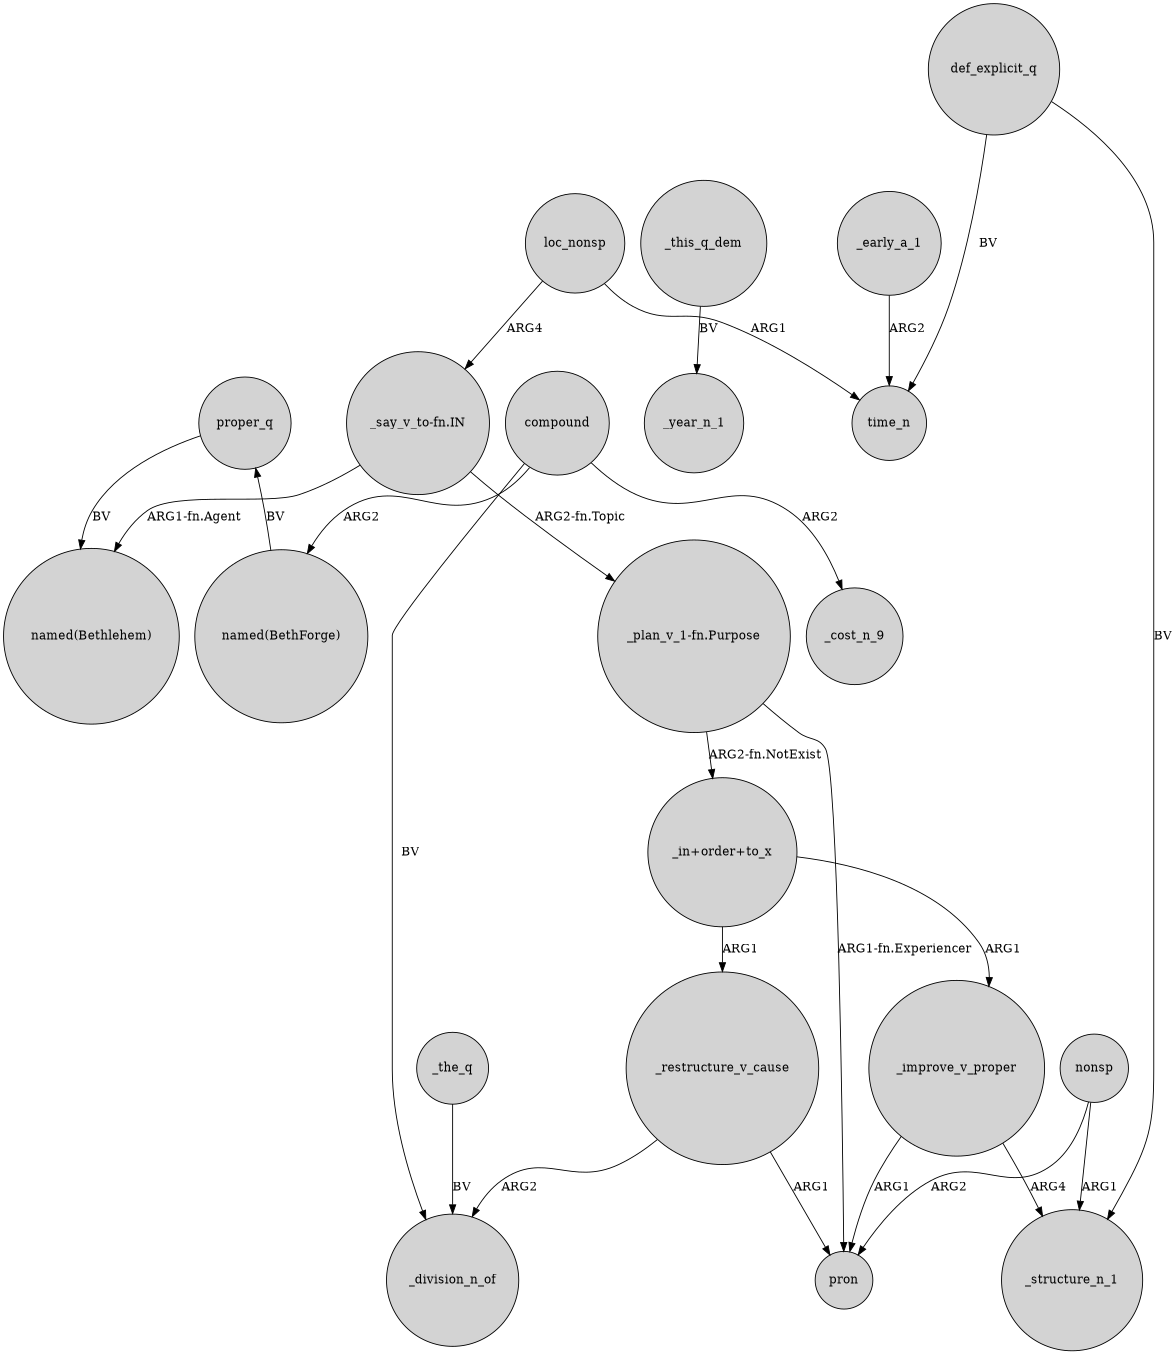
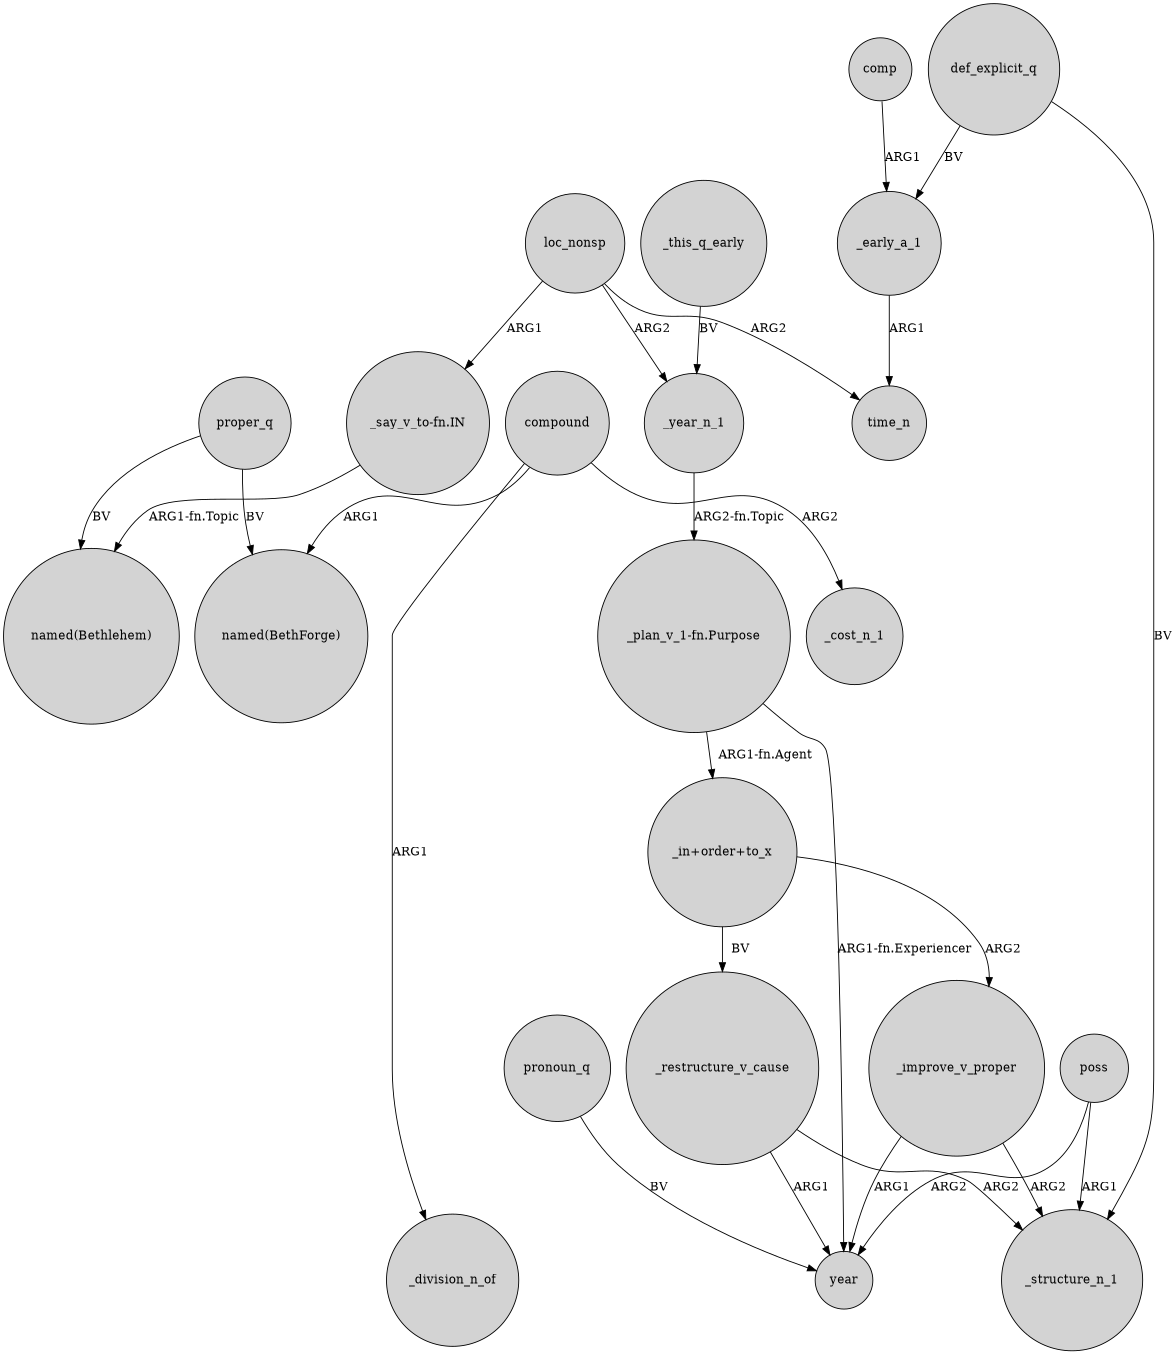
none -> (880, 69)
(704, 243) -> (704, 243)
(962, 263) -> (940, 158)
(525, 329) -> (525, 329)
none -> (632, 329)
(769, 329) -> (769, 329)
(907, 329) -> (907, 329)
(265, 513) -> (244, 508)
(194, 517) -> (194, 517)
(362, 517) -> (362, 517)
(538, 526) -> (694, 496)
(855, 636) -> (855, 636)
(765, 755) -> (765, 755)
(410, 852) -> (410, 852)
(741, 949) -> (741, 949)
(1003, 949) -> (1003, 949)
(453, 1068) -> none
none -> (557, 1068)
(1094, 1068) -> (1094, 1068)
(563, 1170) -> (911, 1171)
(1049, 1187) -> (1049, 1187)
(844, 1280) -> (844, 1280)
